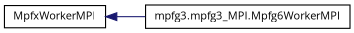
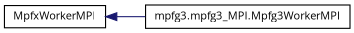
(248, 17) -> (248, 17)
